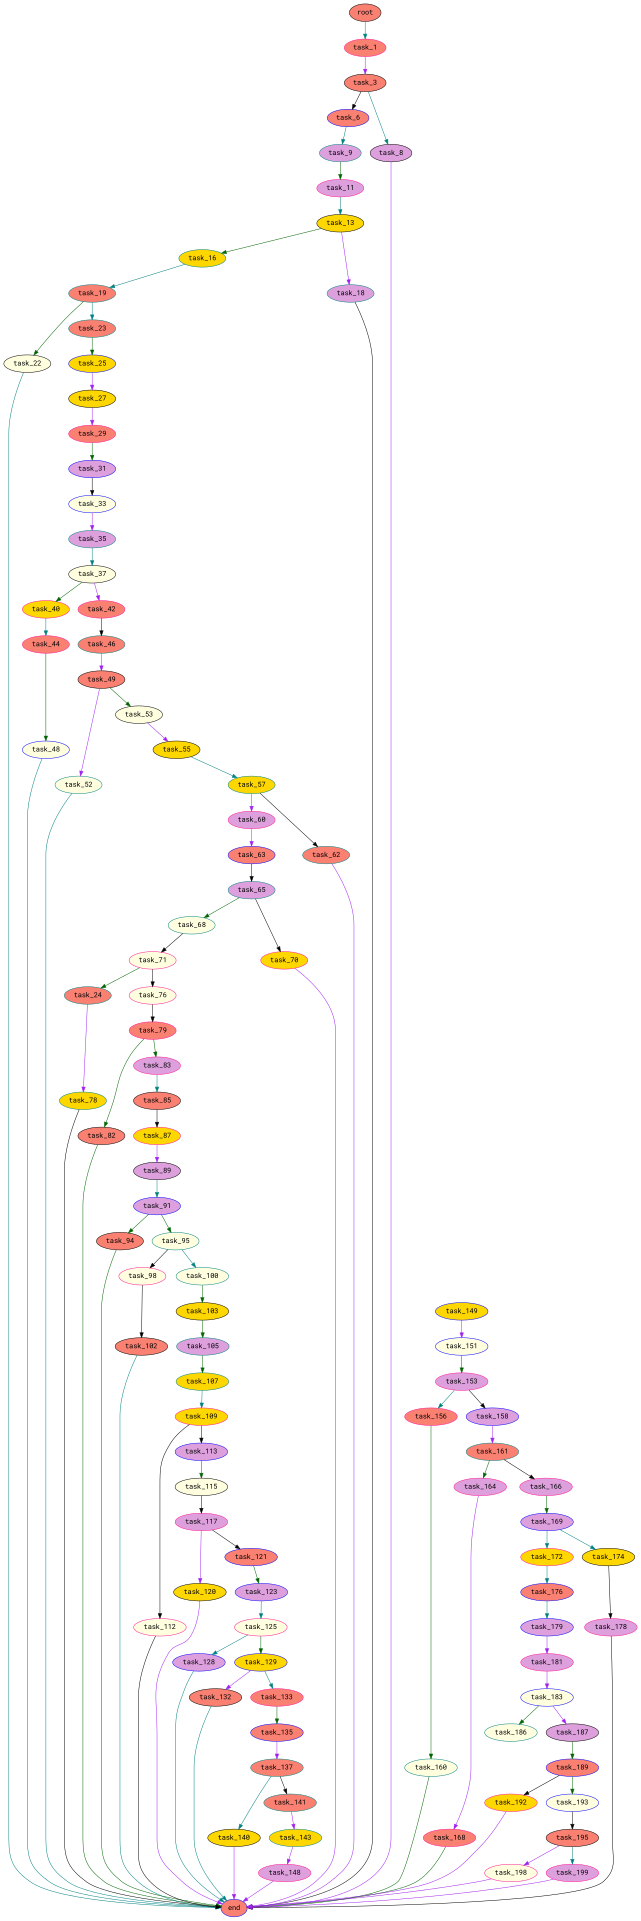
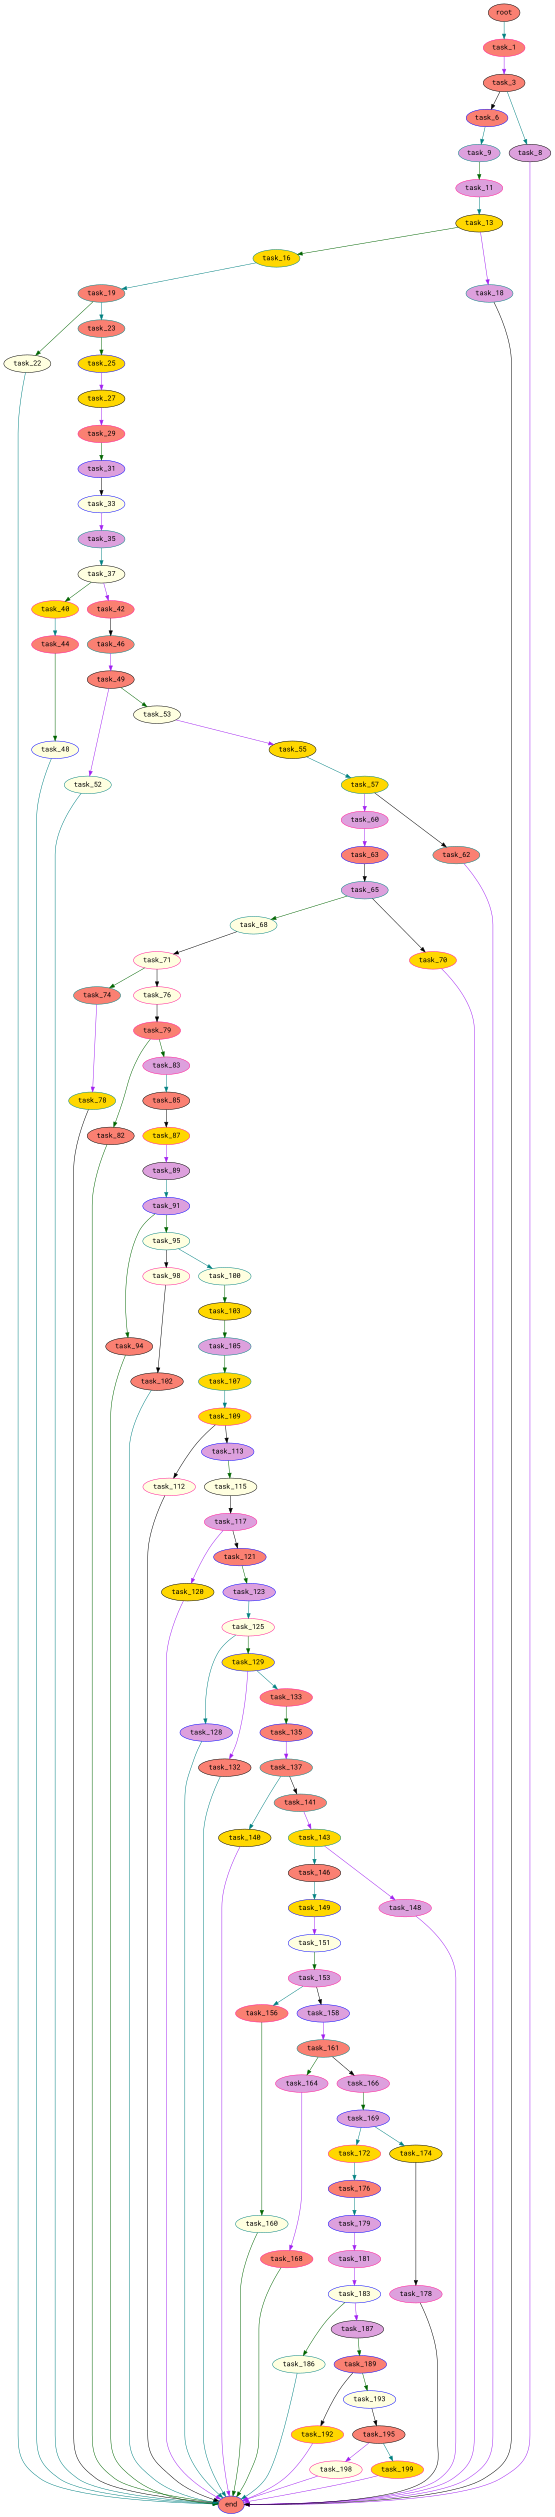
(88, 995) -> (97, 995)
none -> (314, 1873)
(572, 1873) -> (397, 2470)
none -> (281, 2440)
